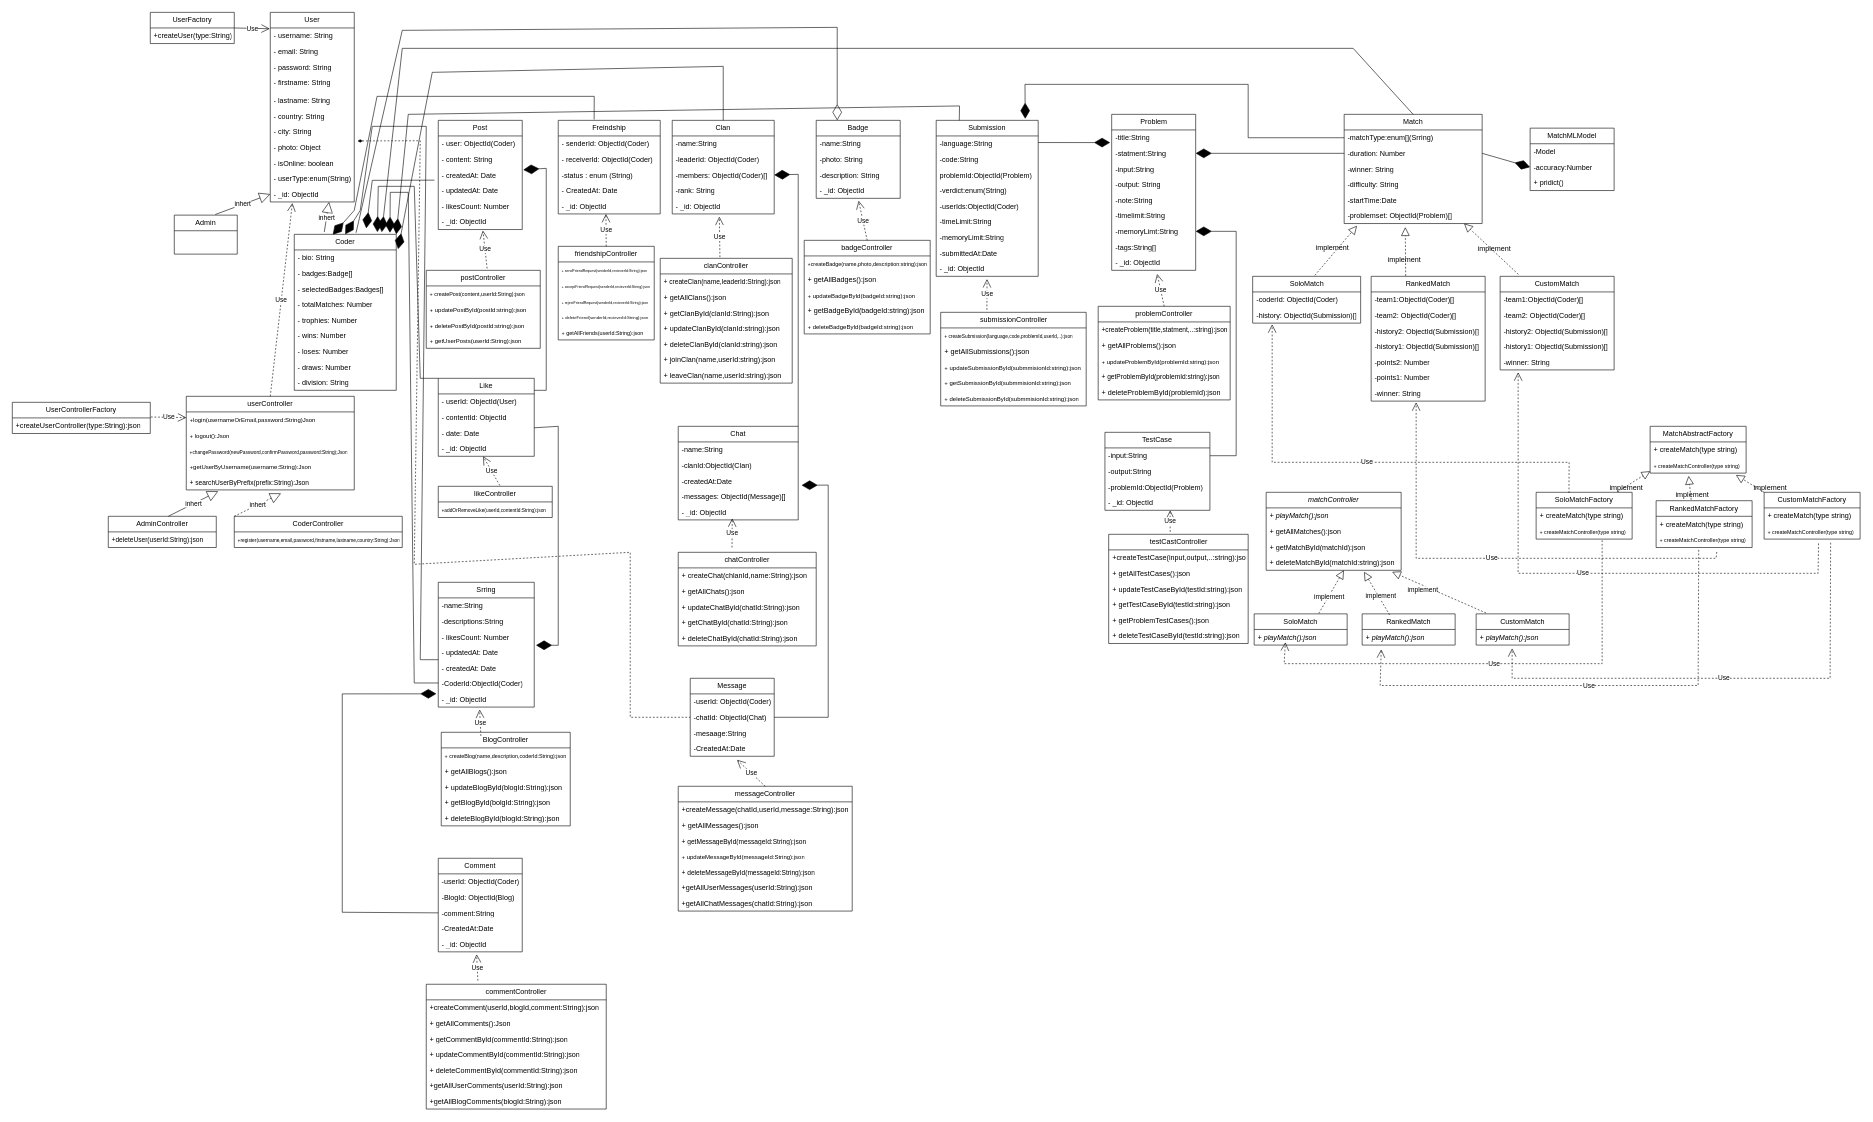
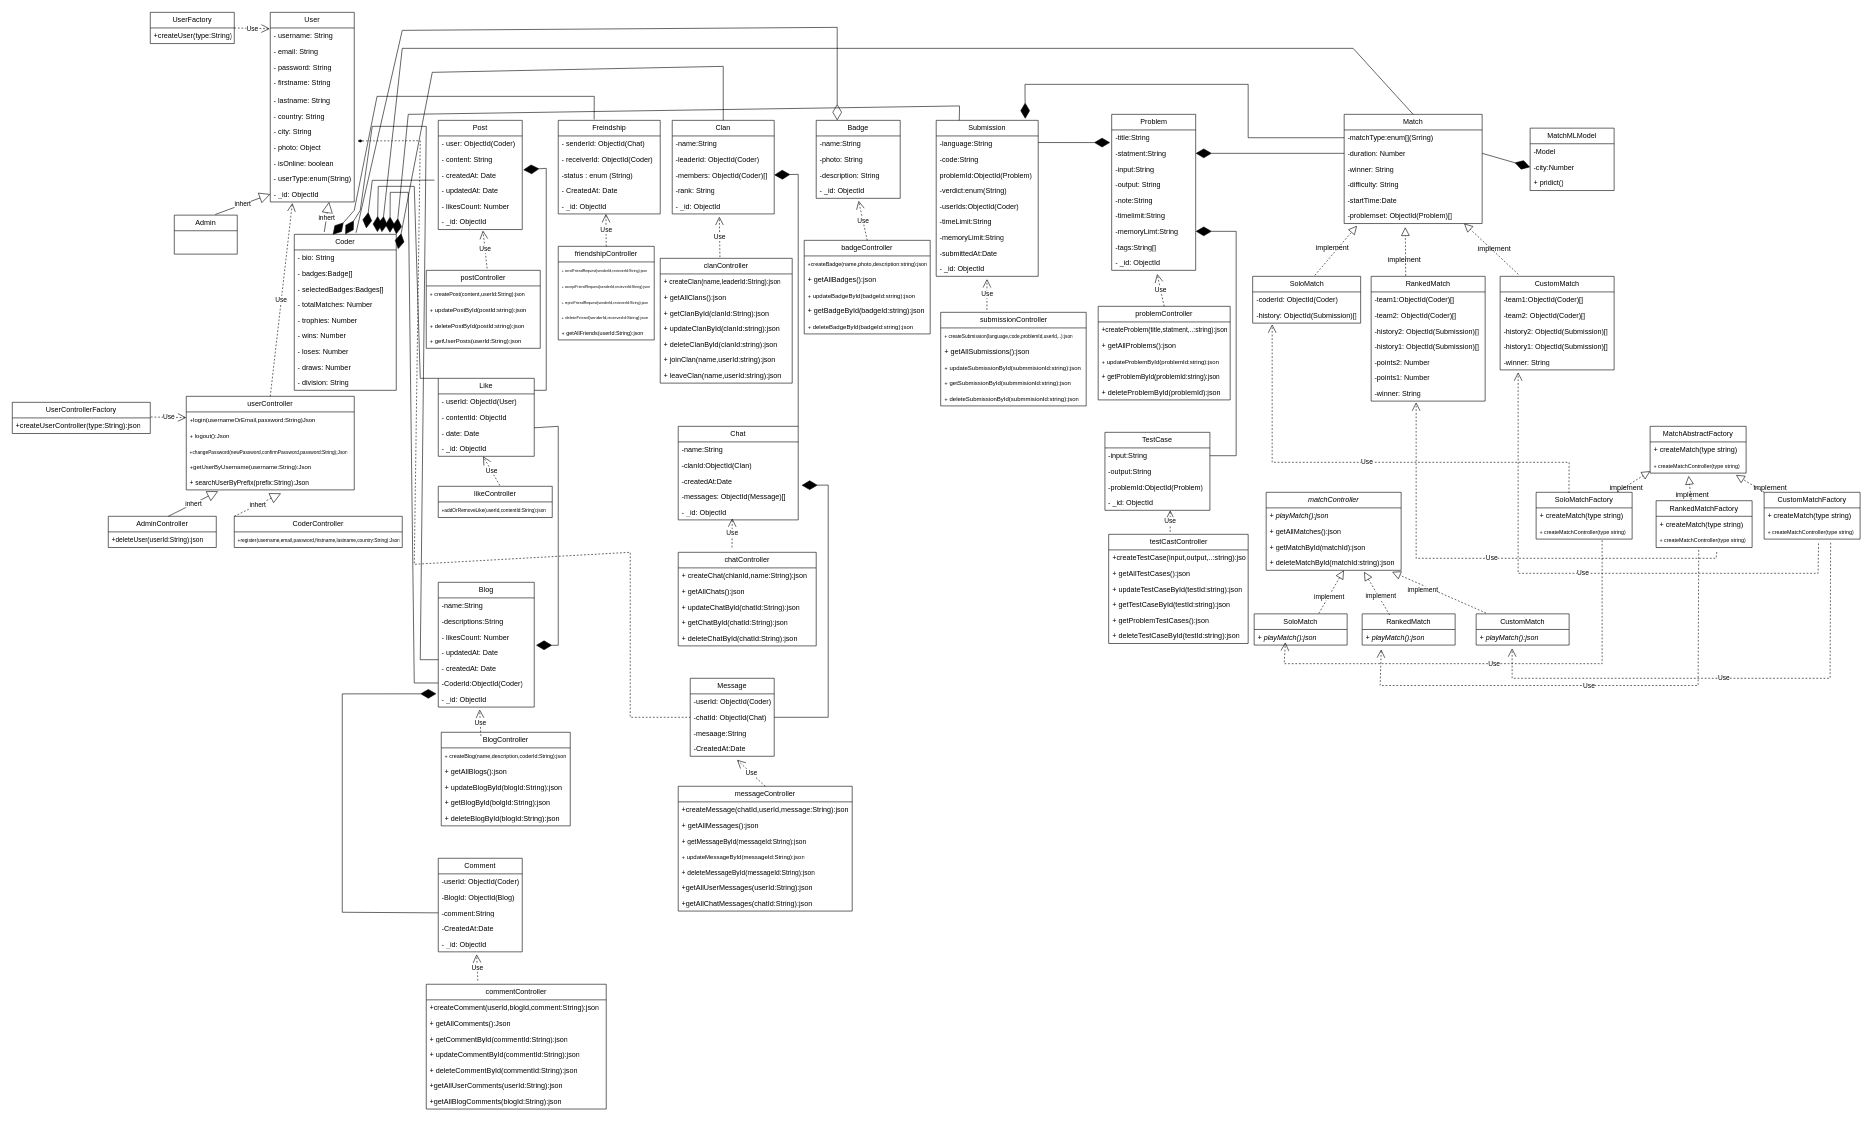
(262, 29) -> (262, 29)
(610, 149) -> (610, 149)
(1565, 168) -> (1556, 168)
(486, 590) -> (486, 590)
